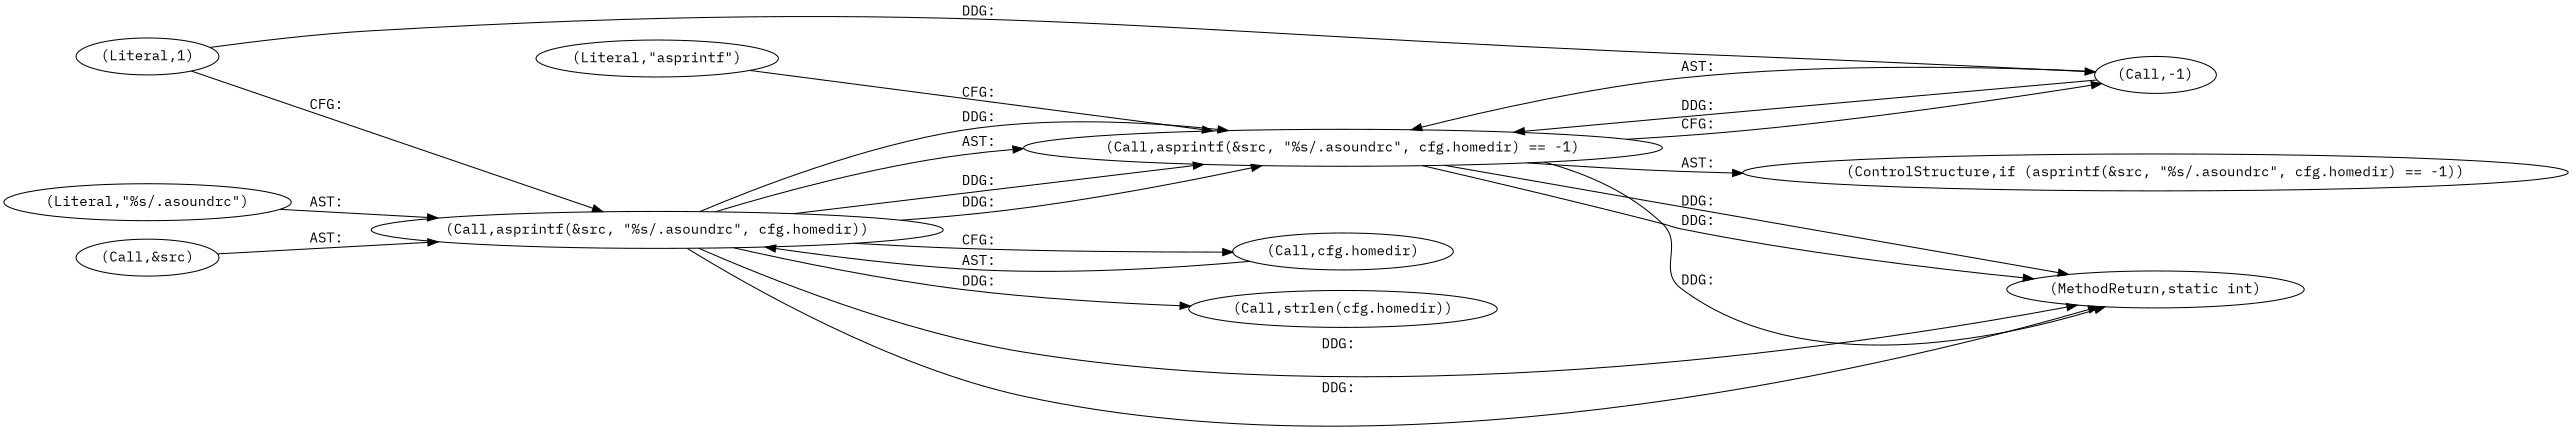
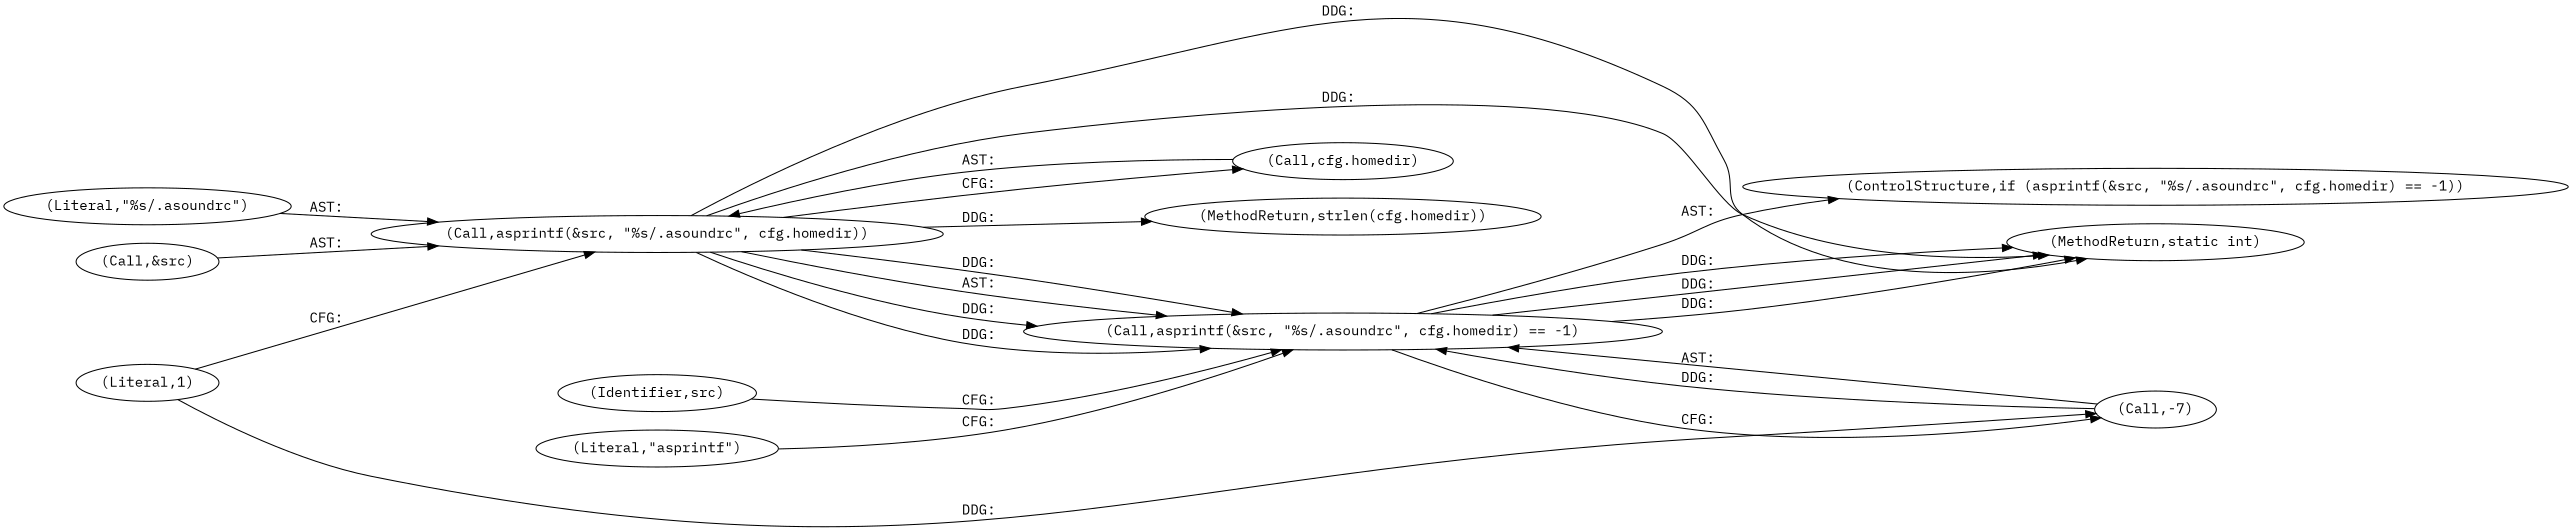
(2156, 75) -> (2156, 410)
(1343, 309) -> (1343, 217)
none -> (657, 393)
